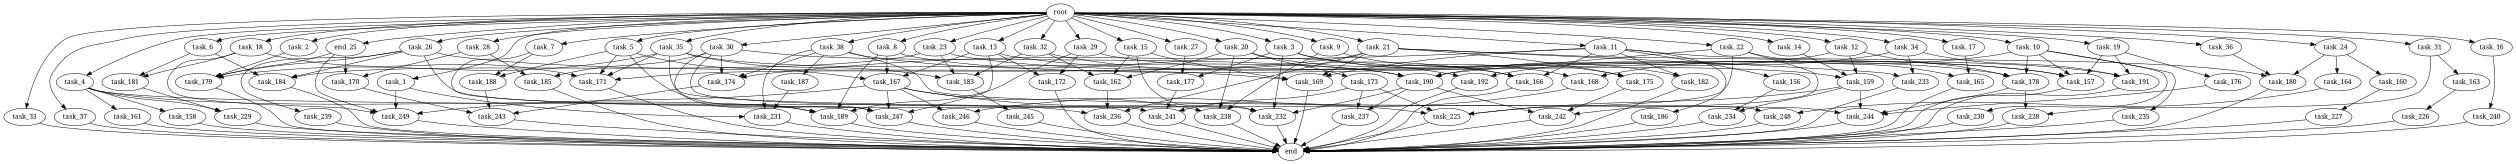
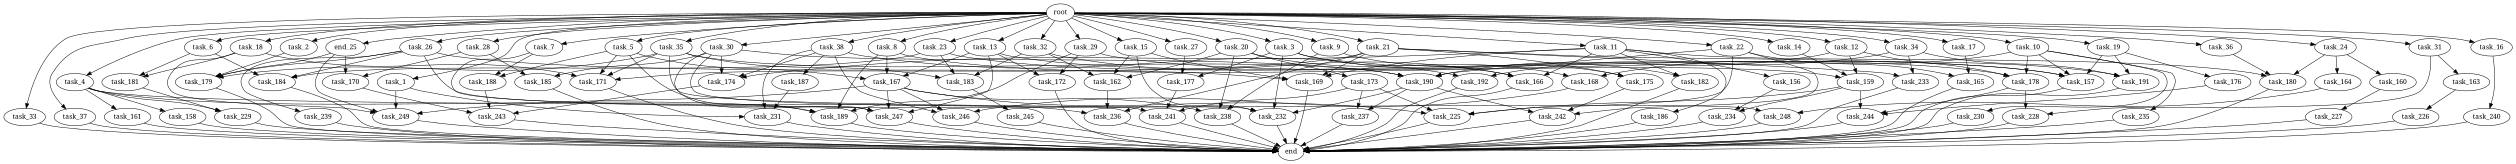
(1337, 105) -> (874, 96)
